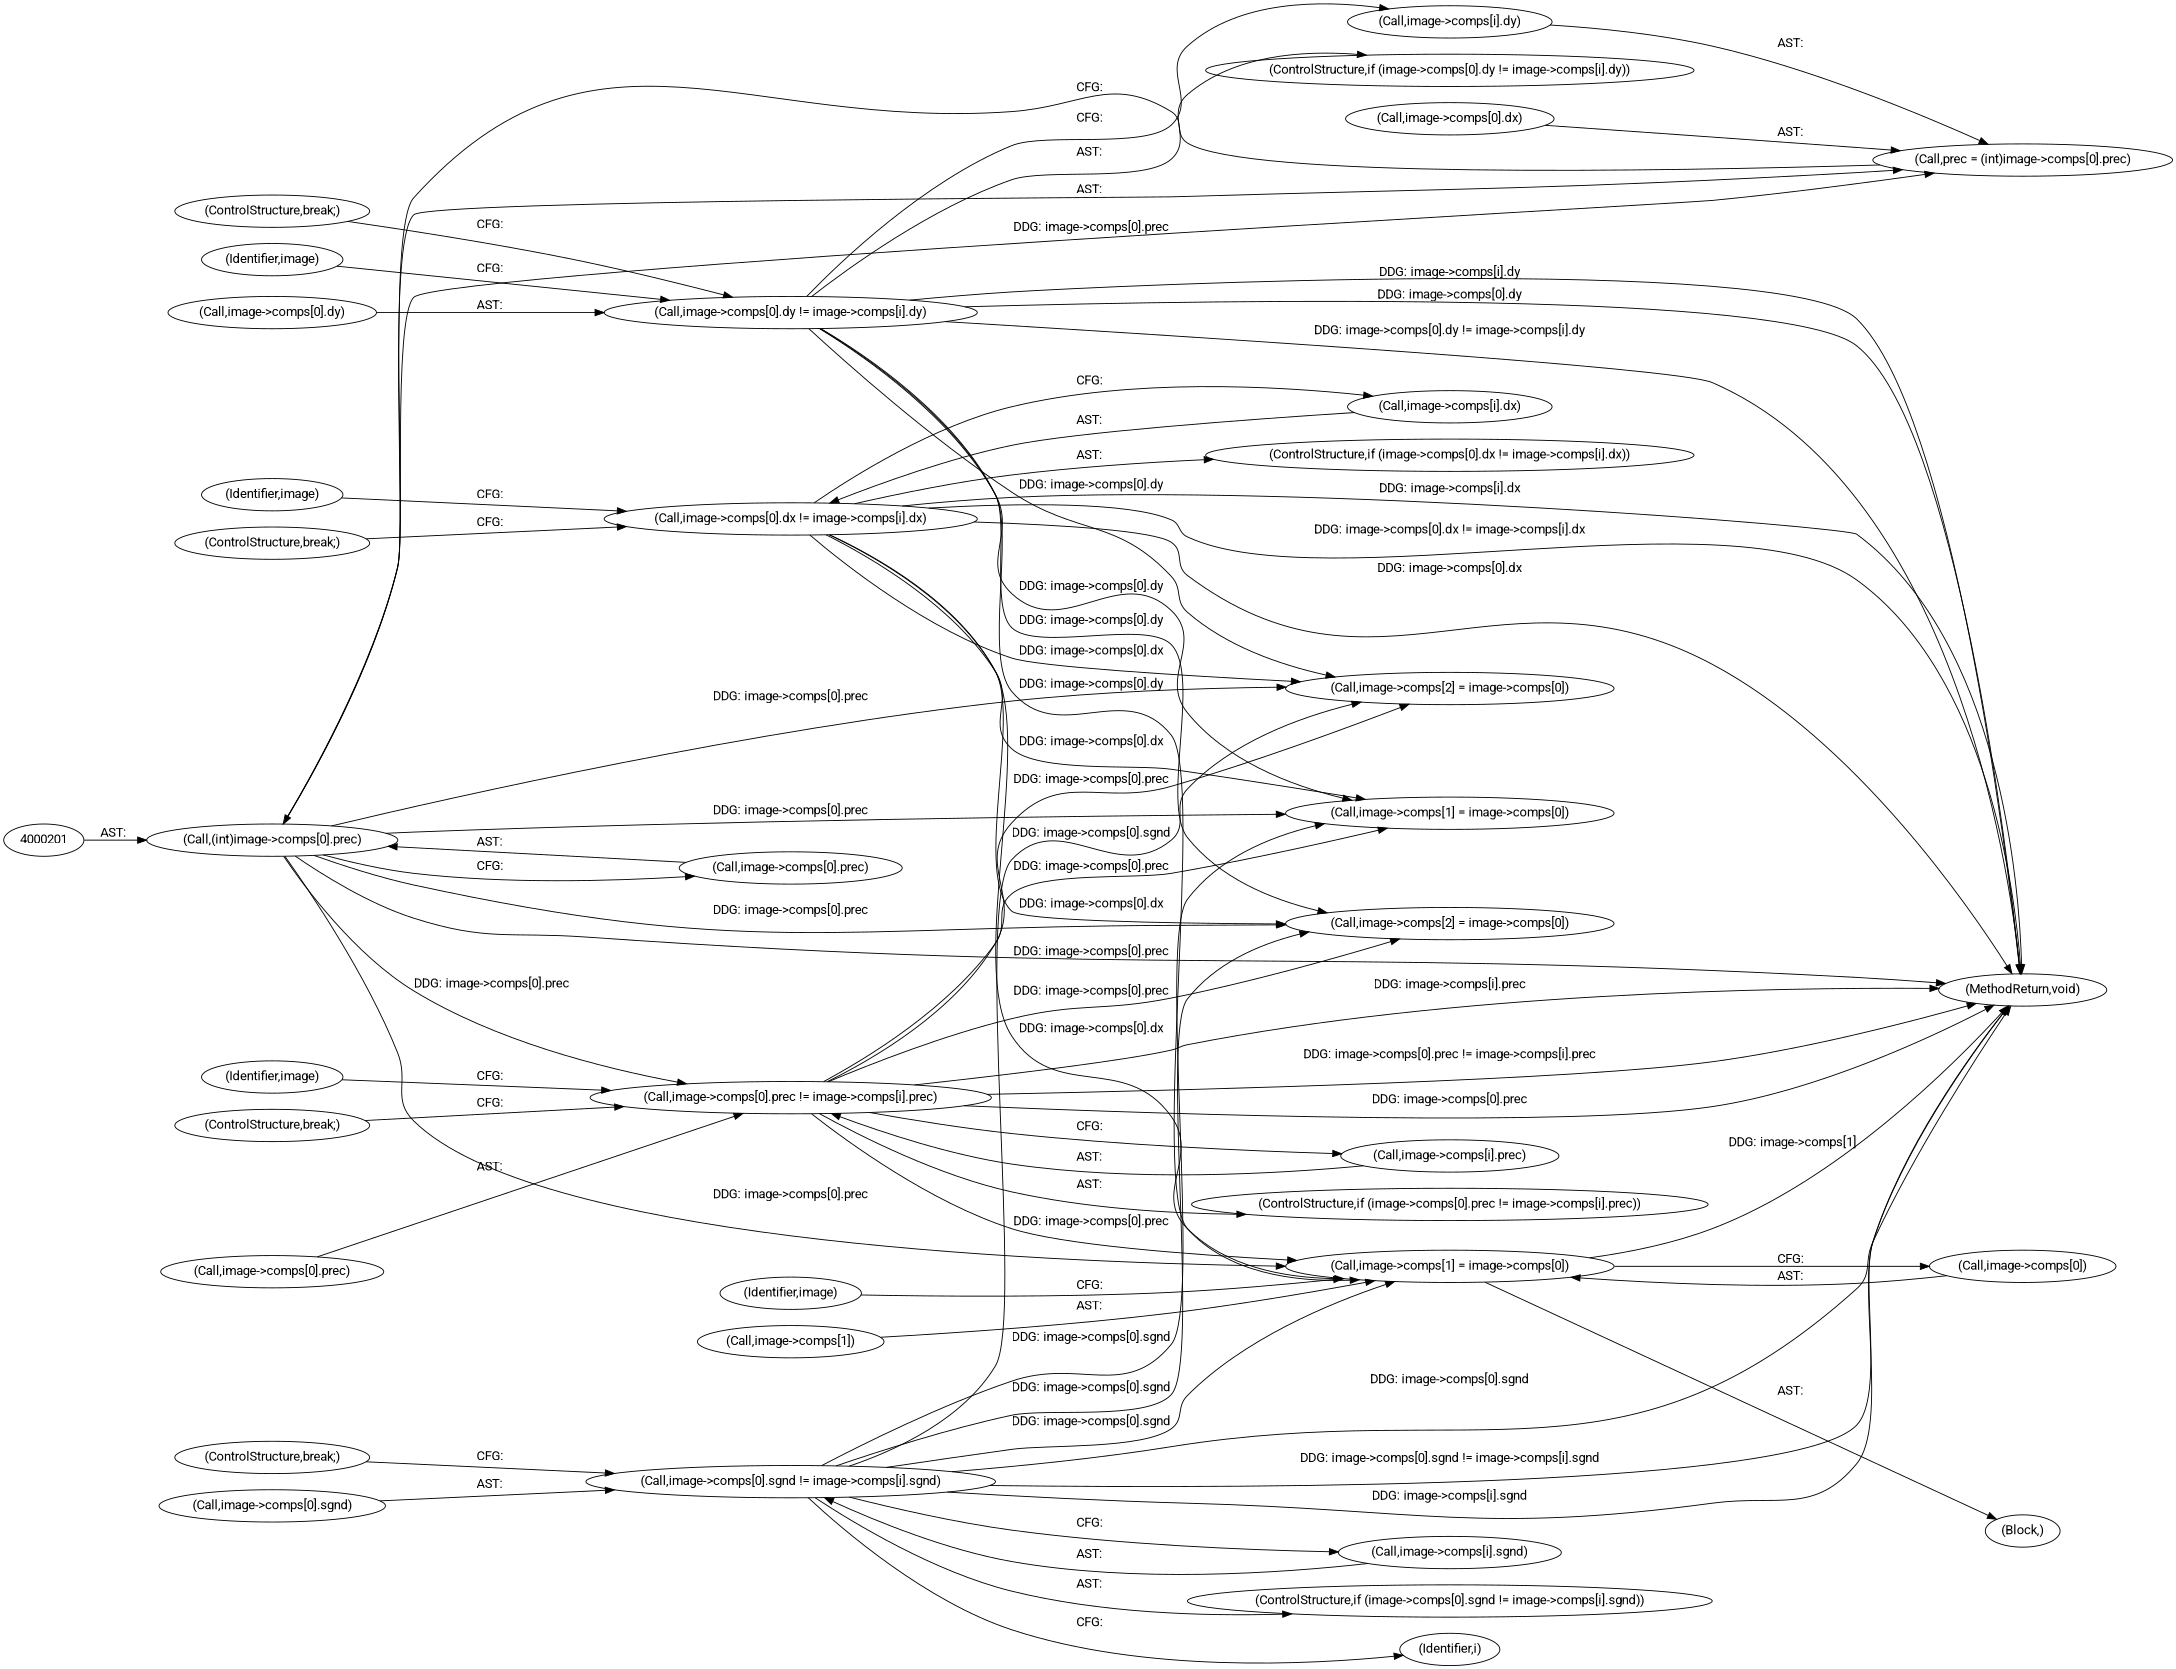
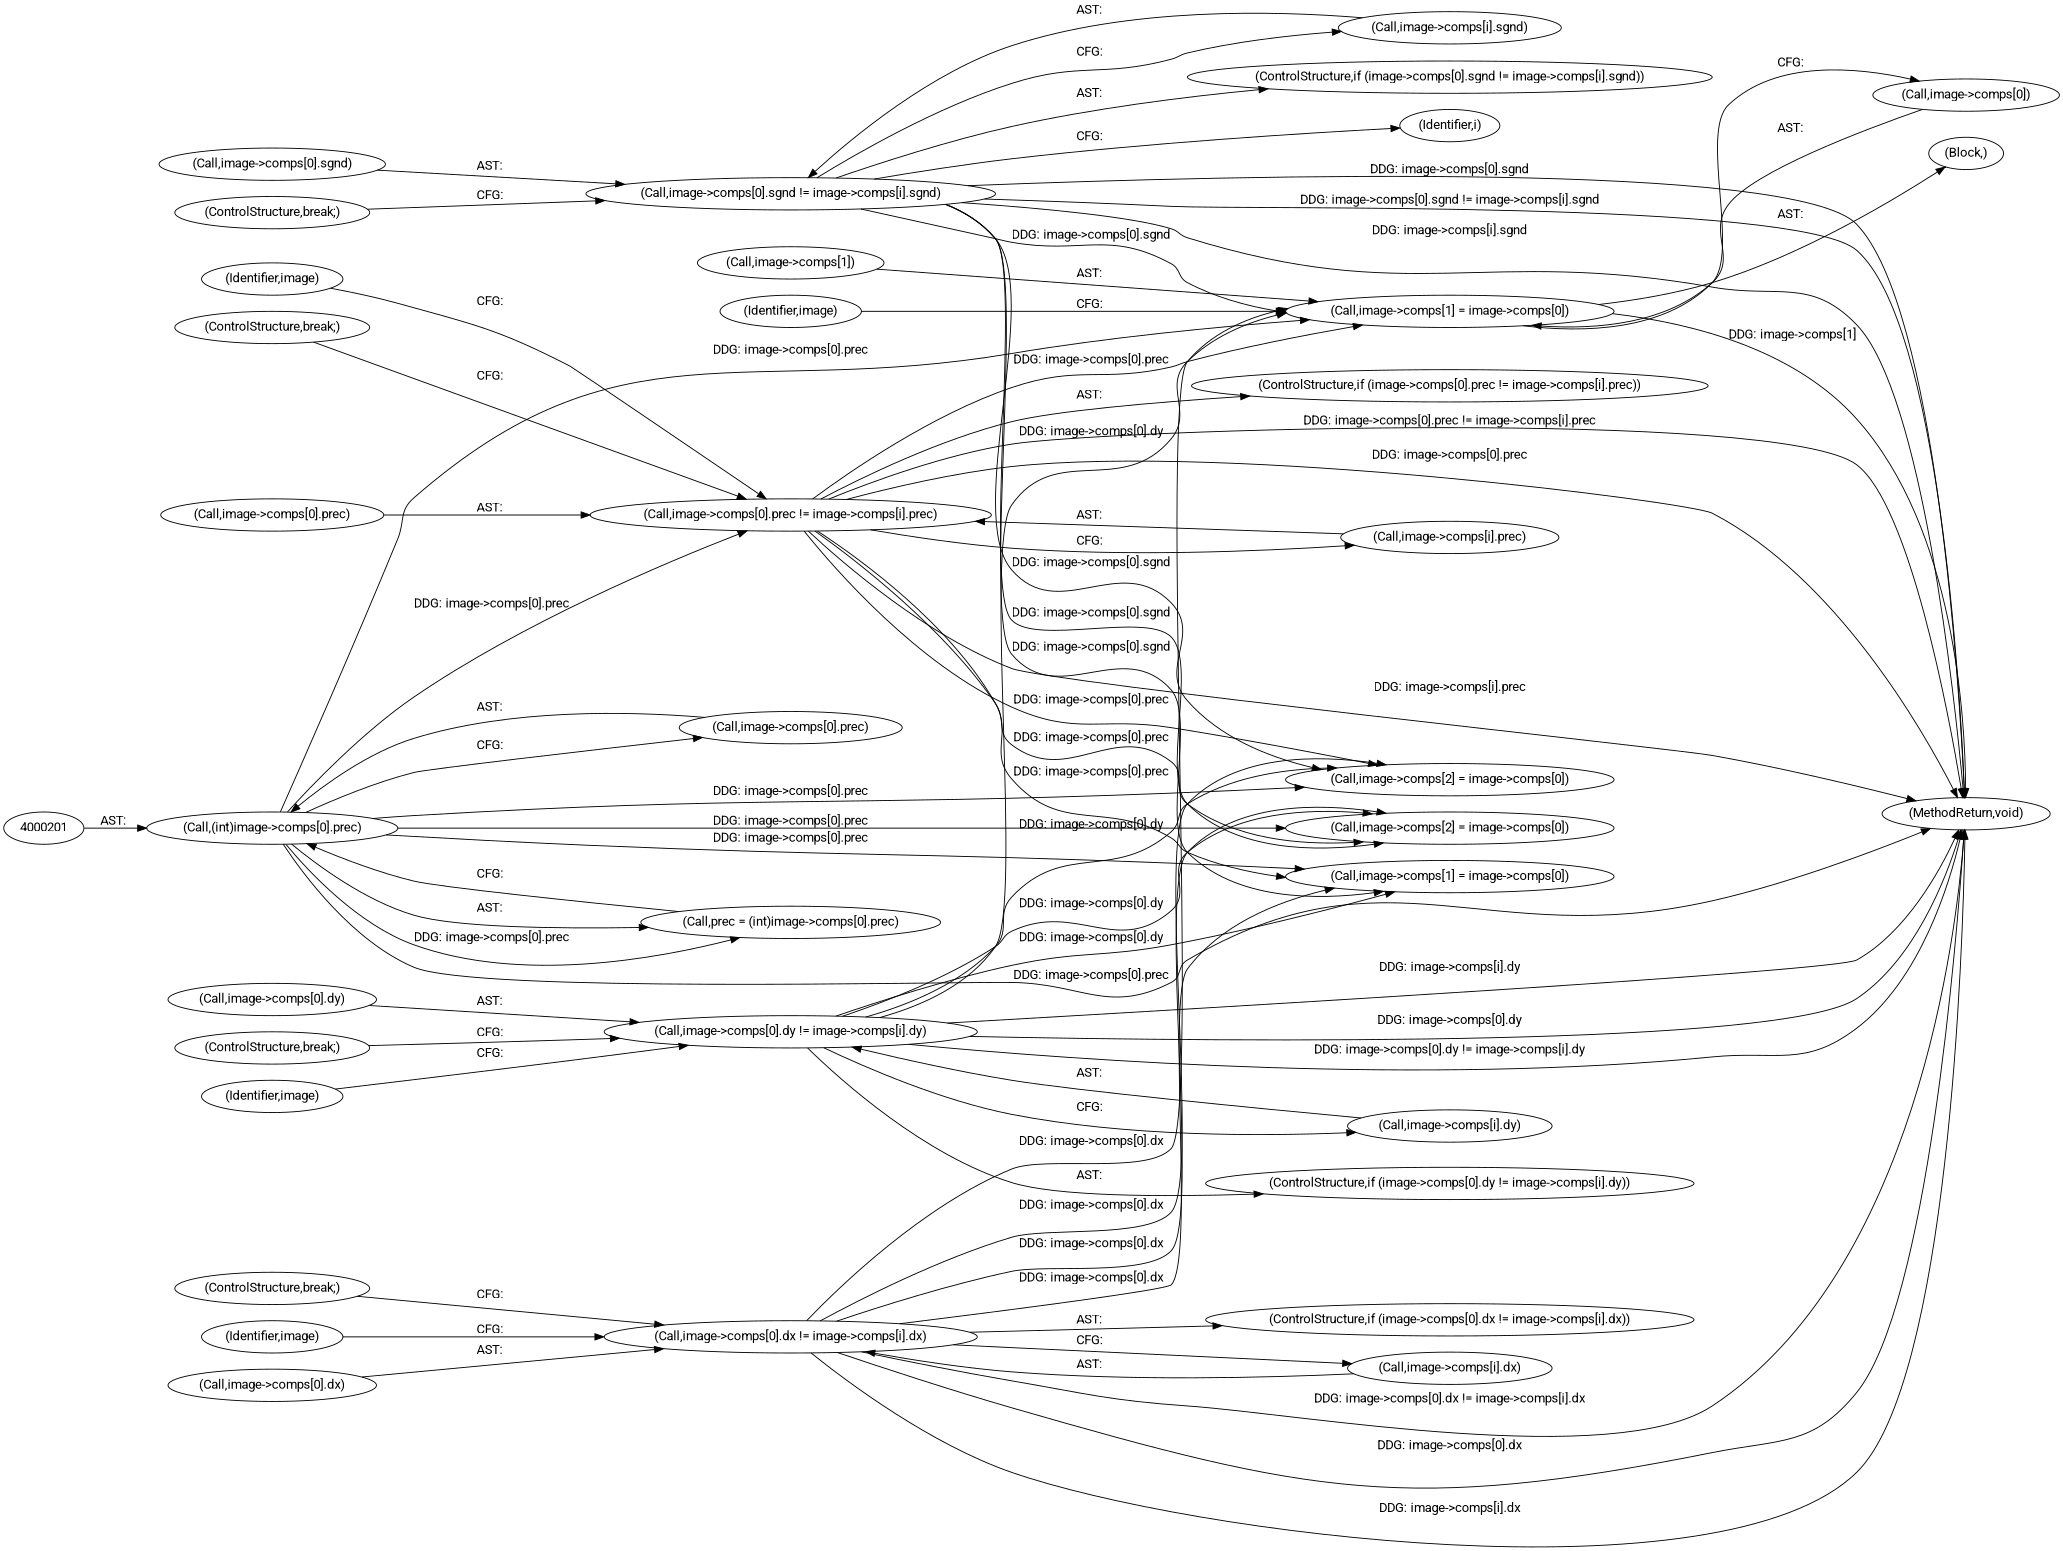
(1770, 62) -> (1110, 1093)
(1718, 138) -> (508, 1363)
